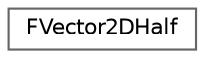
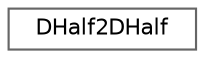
(102, 29) -> (102, 29)
